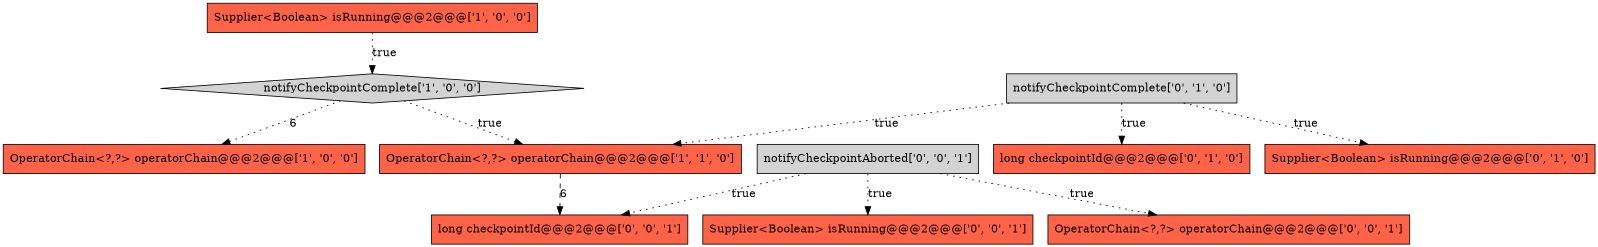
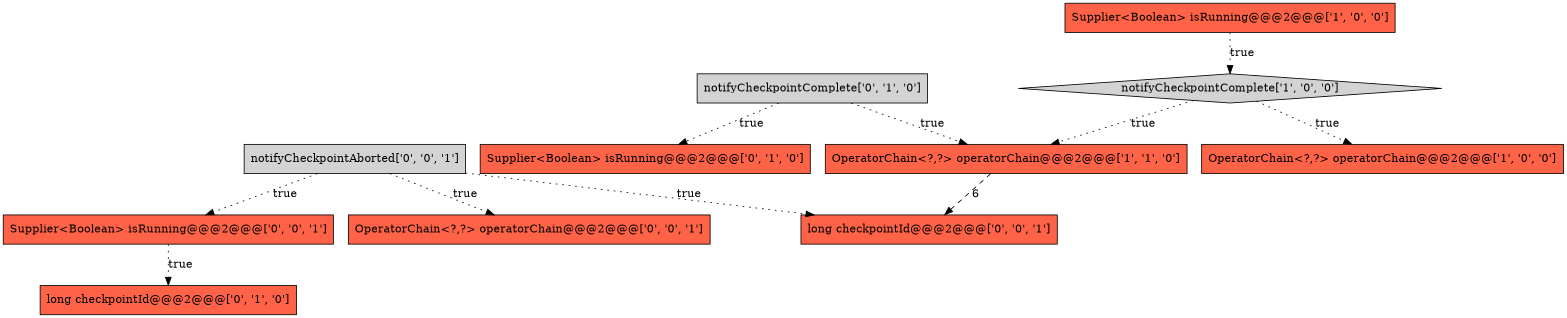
(1122, 120) -> (168, 261)
(294, 124) -> (1328, 124)
